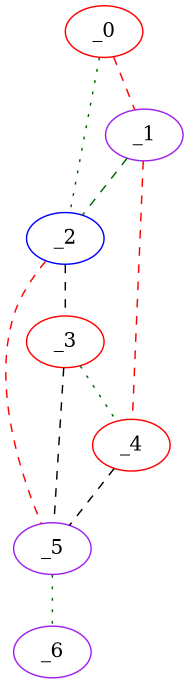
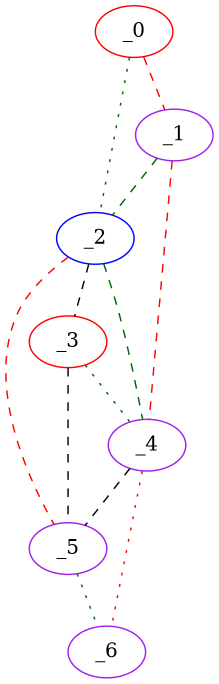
none -> (126, 341)
(131, 445) -> (147, 445)
none -> (127, 549)
